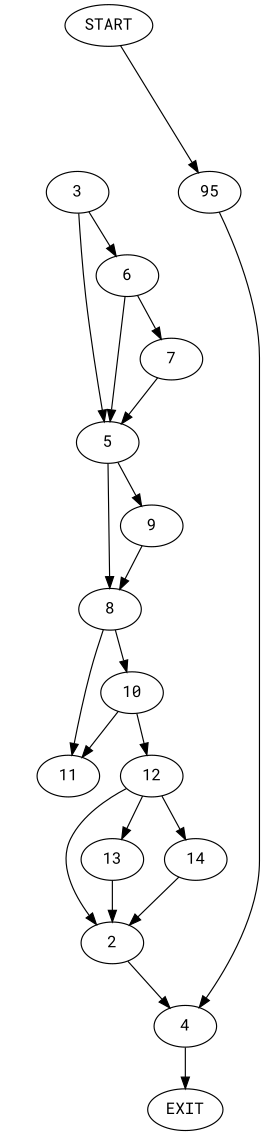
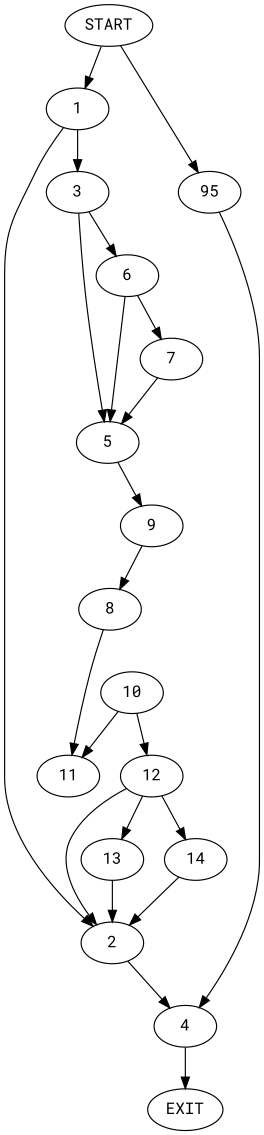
none -> (78, 109)
(109, 520) -> none
(120, 645) -> none
